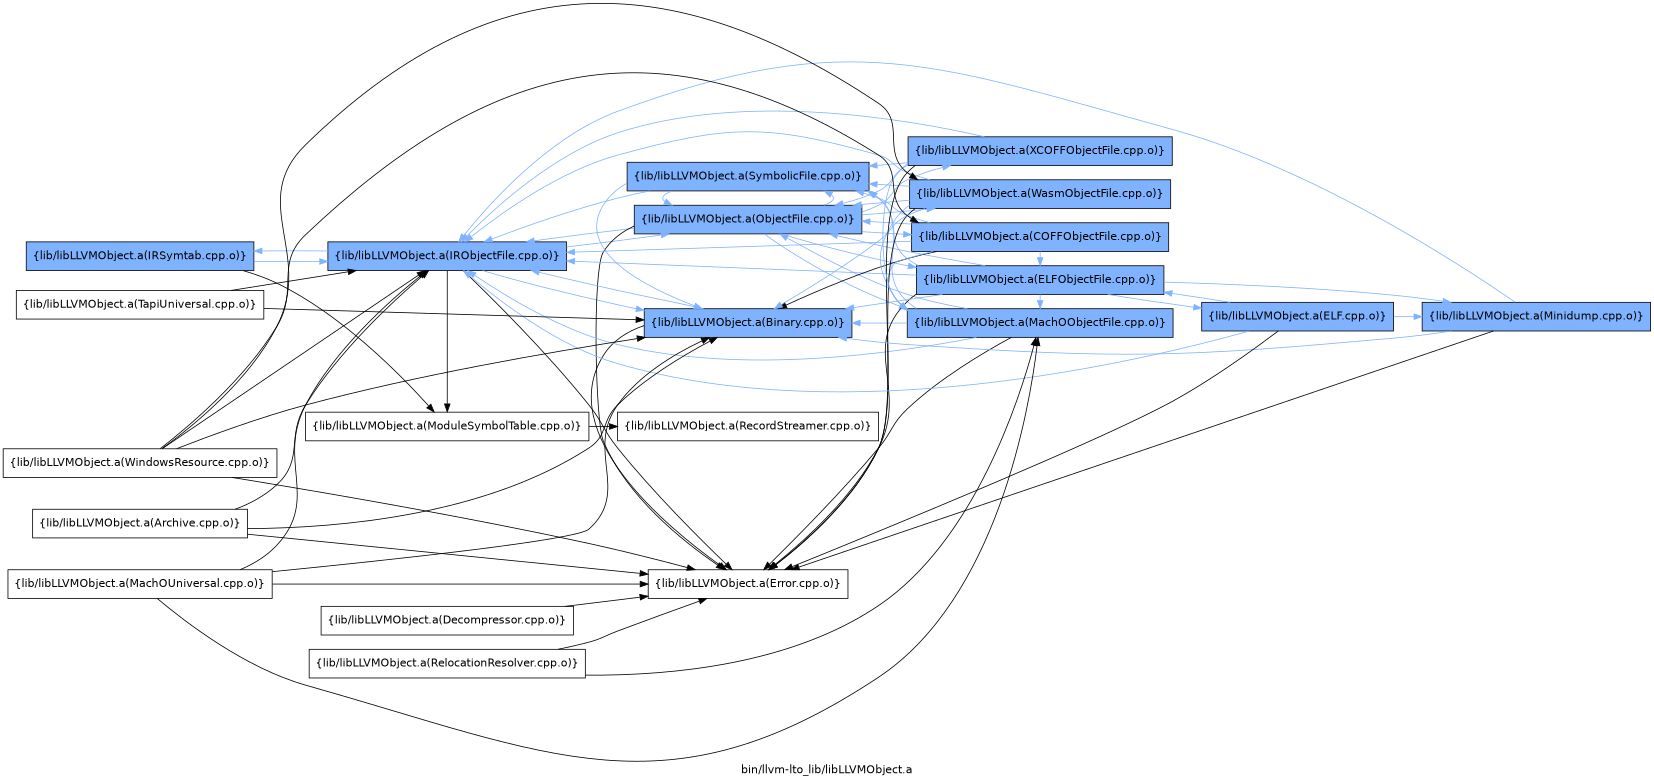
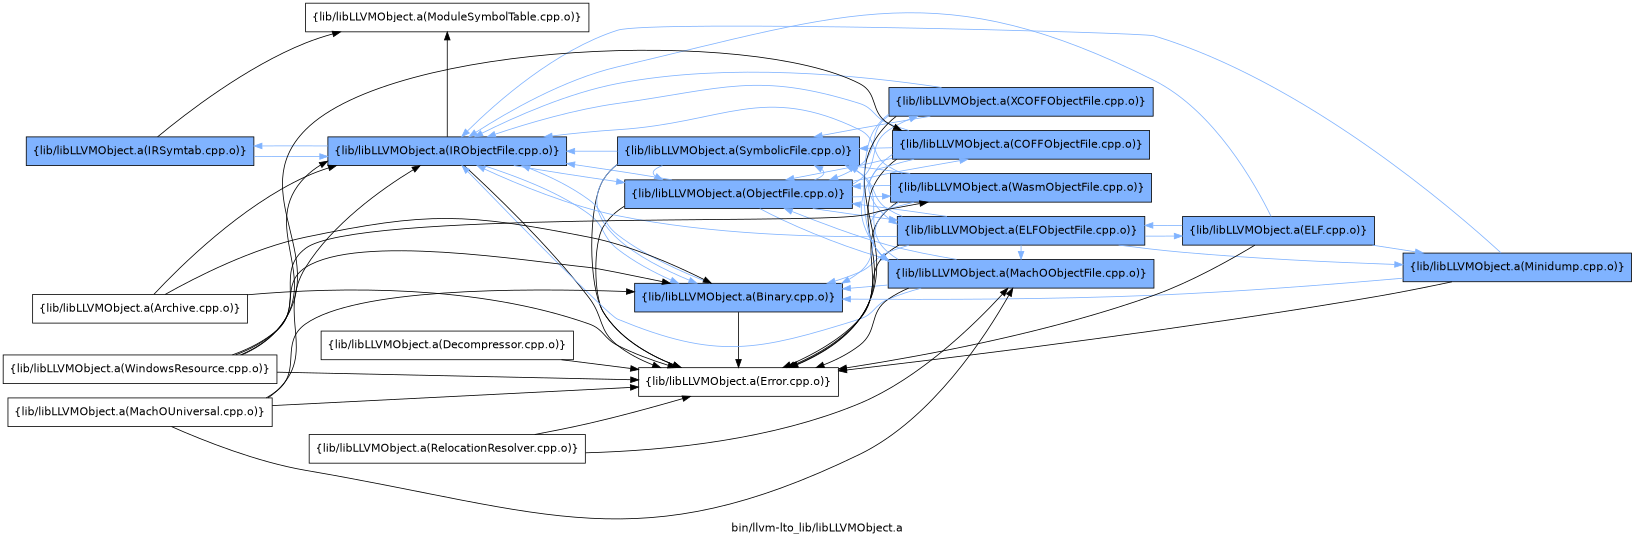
none -> (592, 249)
(849, 279) -> (874, 275)
(140, 305) -> none
(748, 426) -> none
